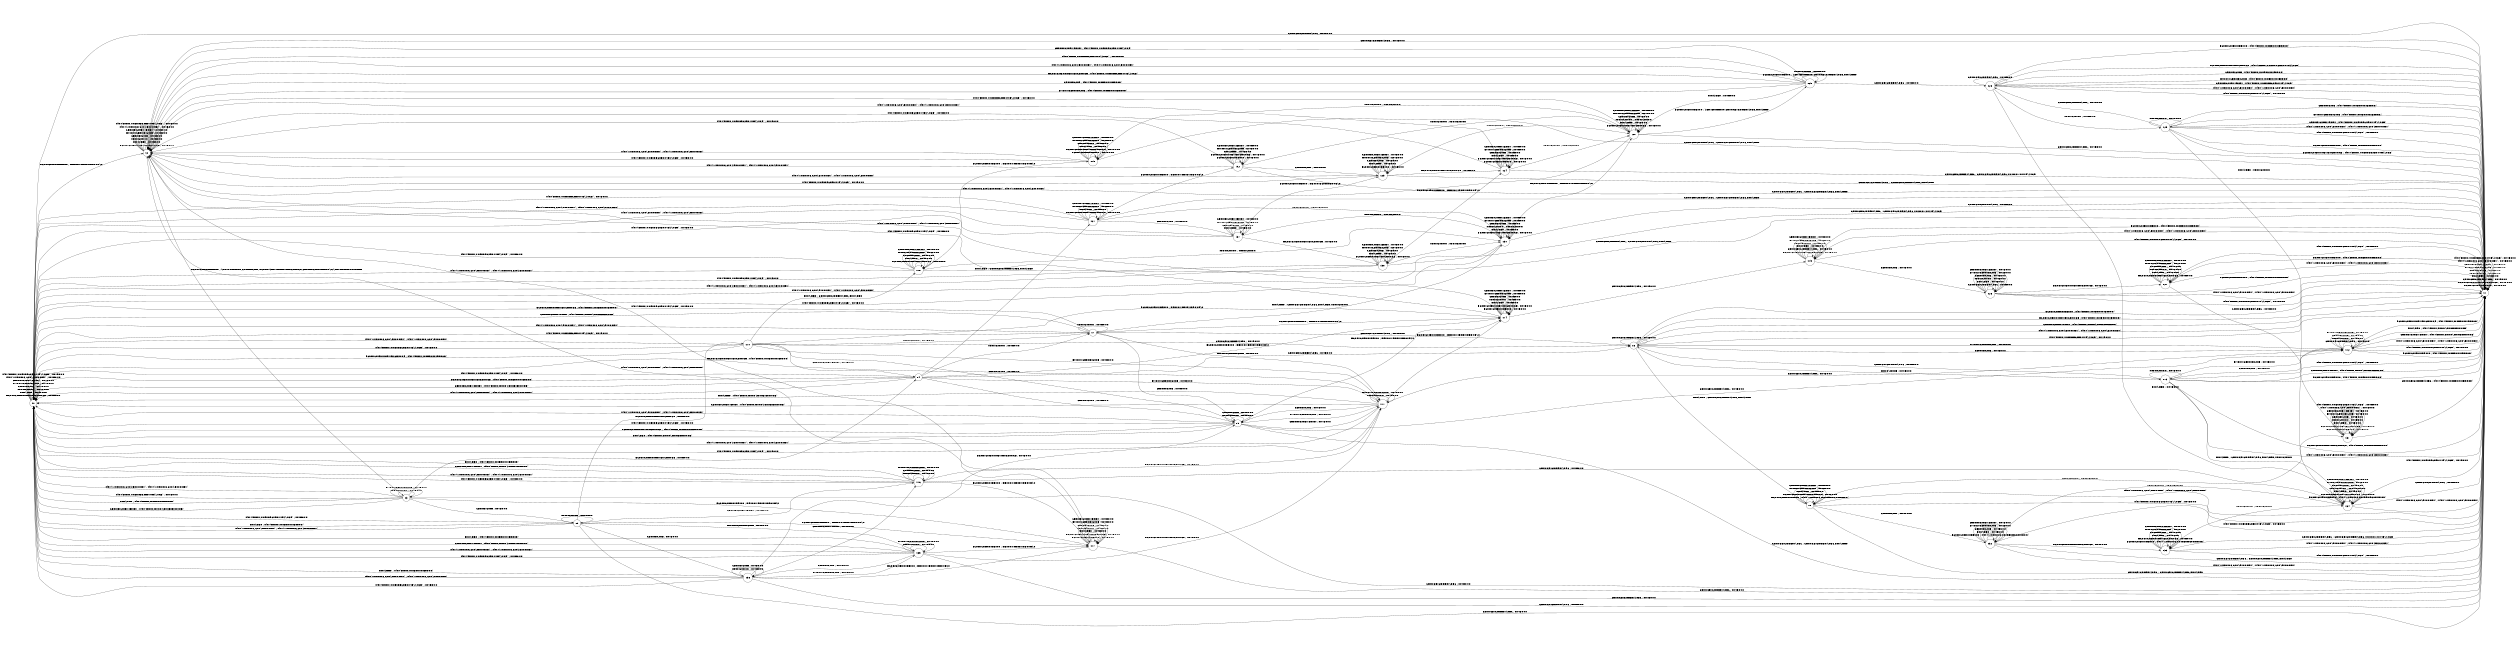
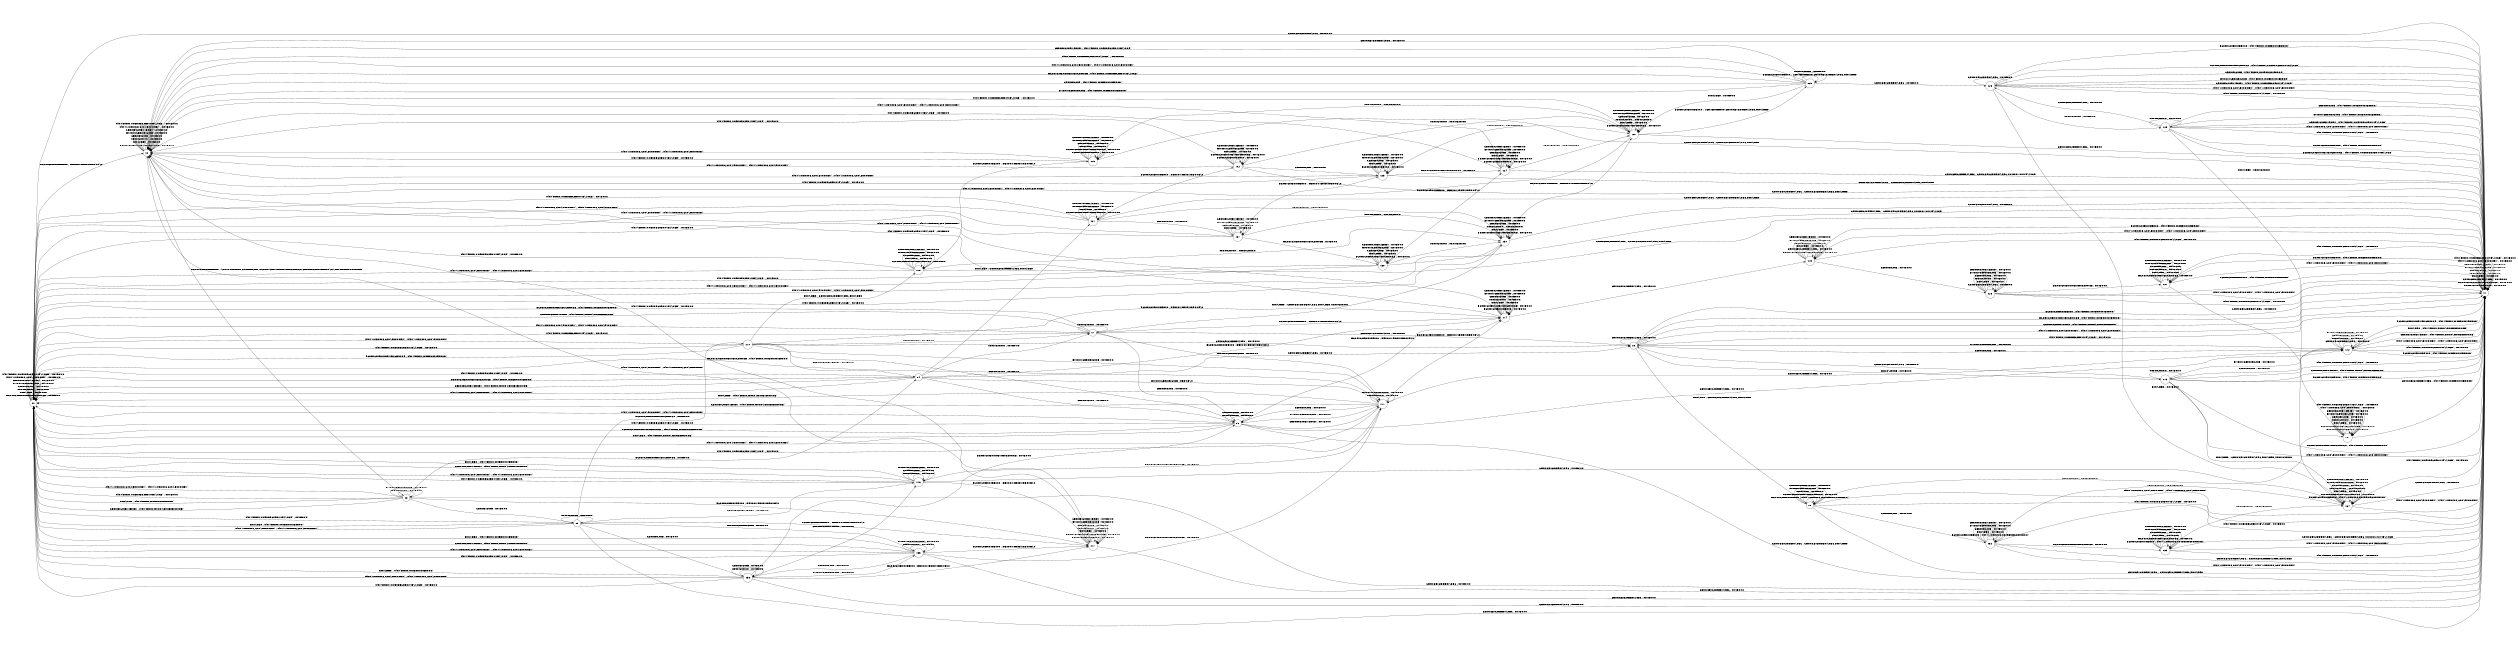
(1310, 184) -> (1310, 184)
(1172, 381) -> (1172, 381)
(2348, 438) -> (2348, 438)
